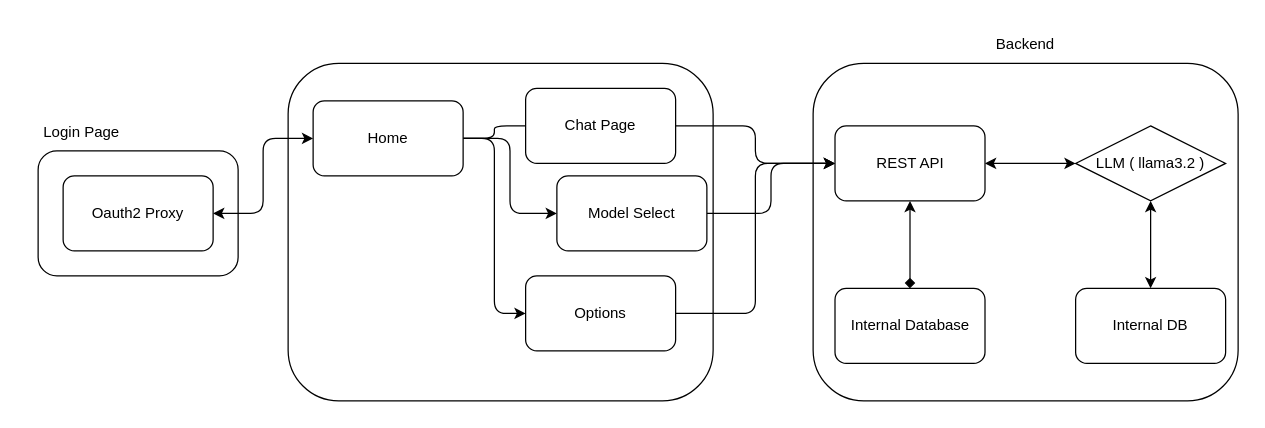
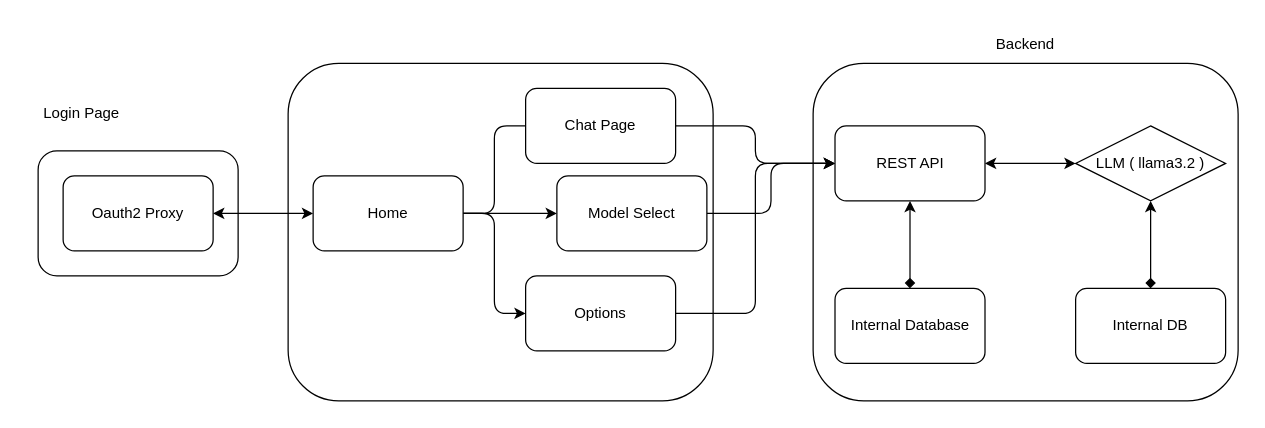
(82, 132) -> (82, 113)
(388, 138) -> (388, 213)
(1151, 278) -> (1151, 277)
